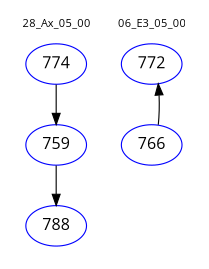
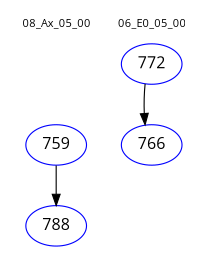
(57, 24) -> (57, 24)
(152, 24) -> (152, 24)
(56, 64) -> none
(159, 110) -> (144, 99)
